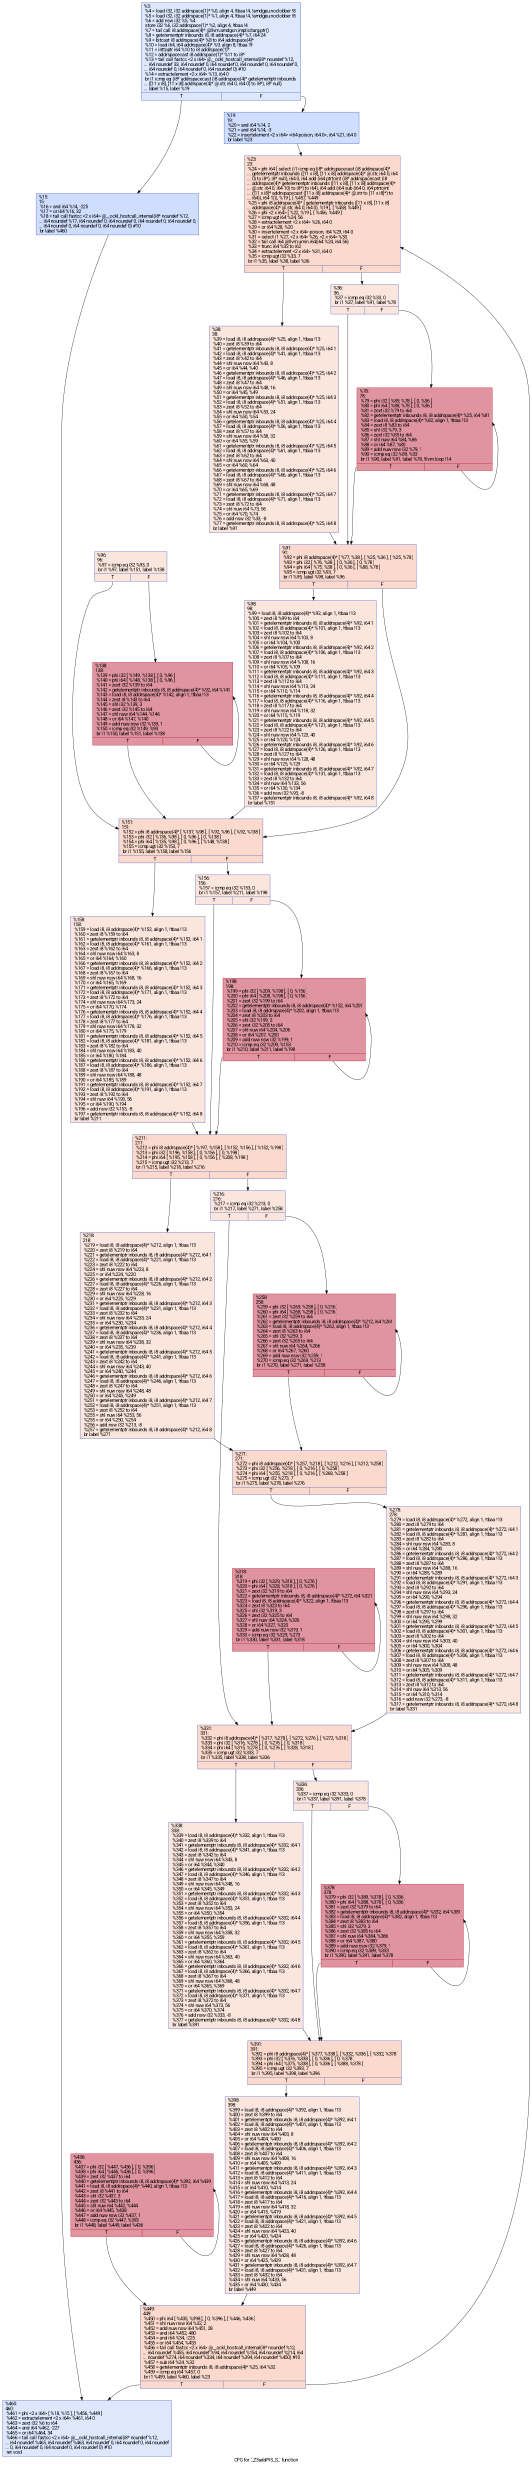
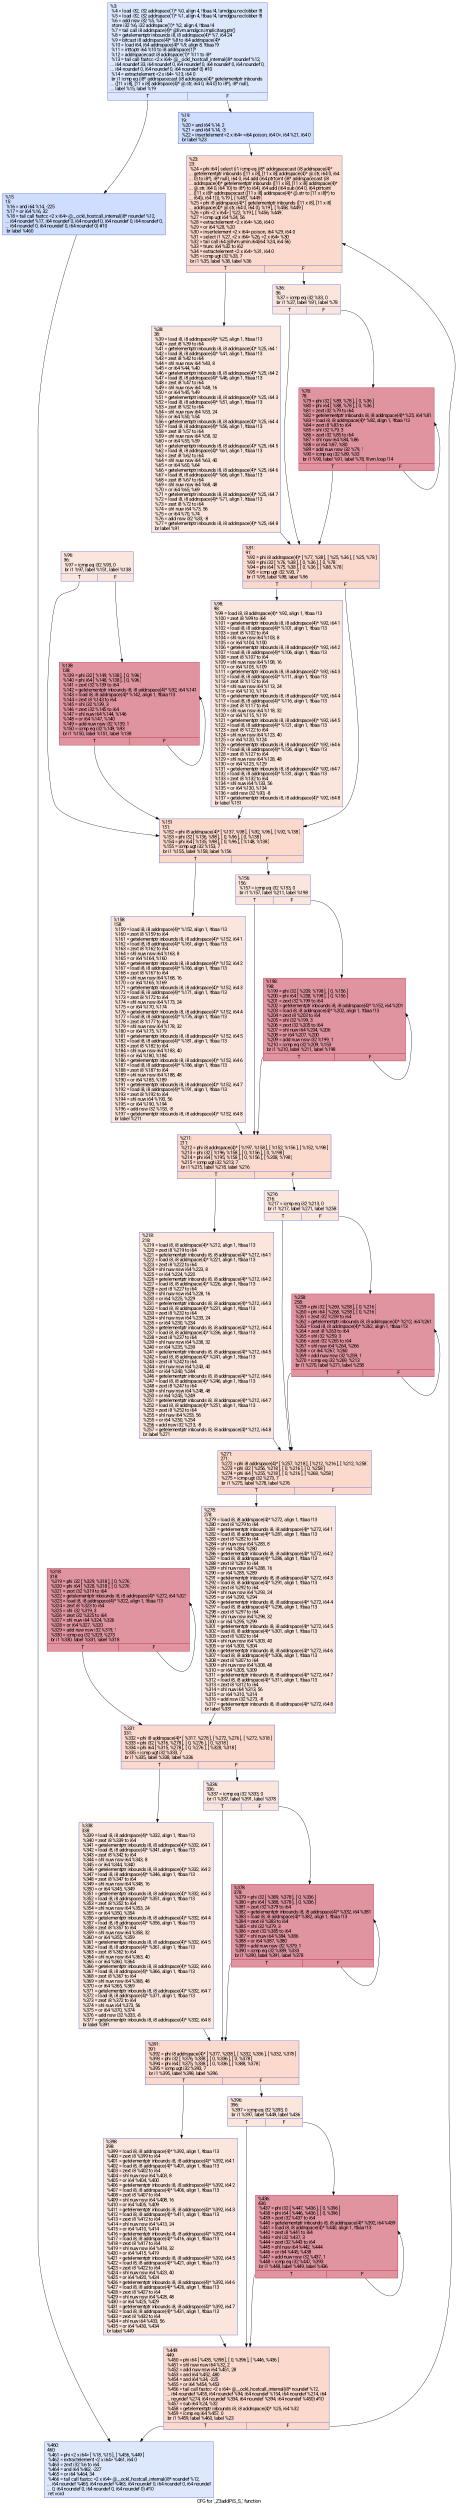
(220, 1473) -> (282, 1334)
none -> (265, 2112)
